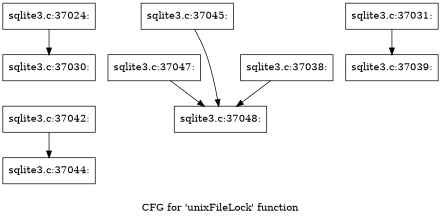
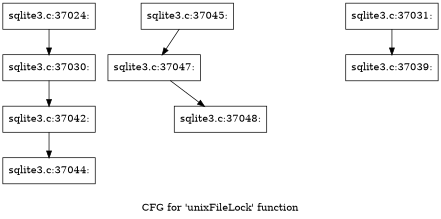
(209, 63) -> (173, 39)
(287, 68) -> none
none -> (49, 90)
